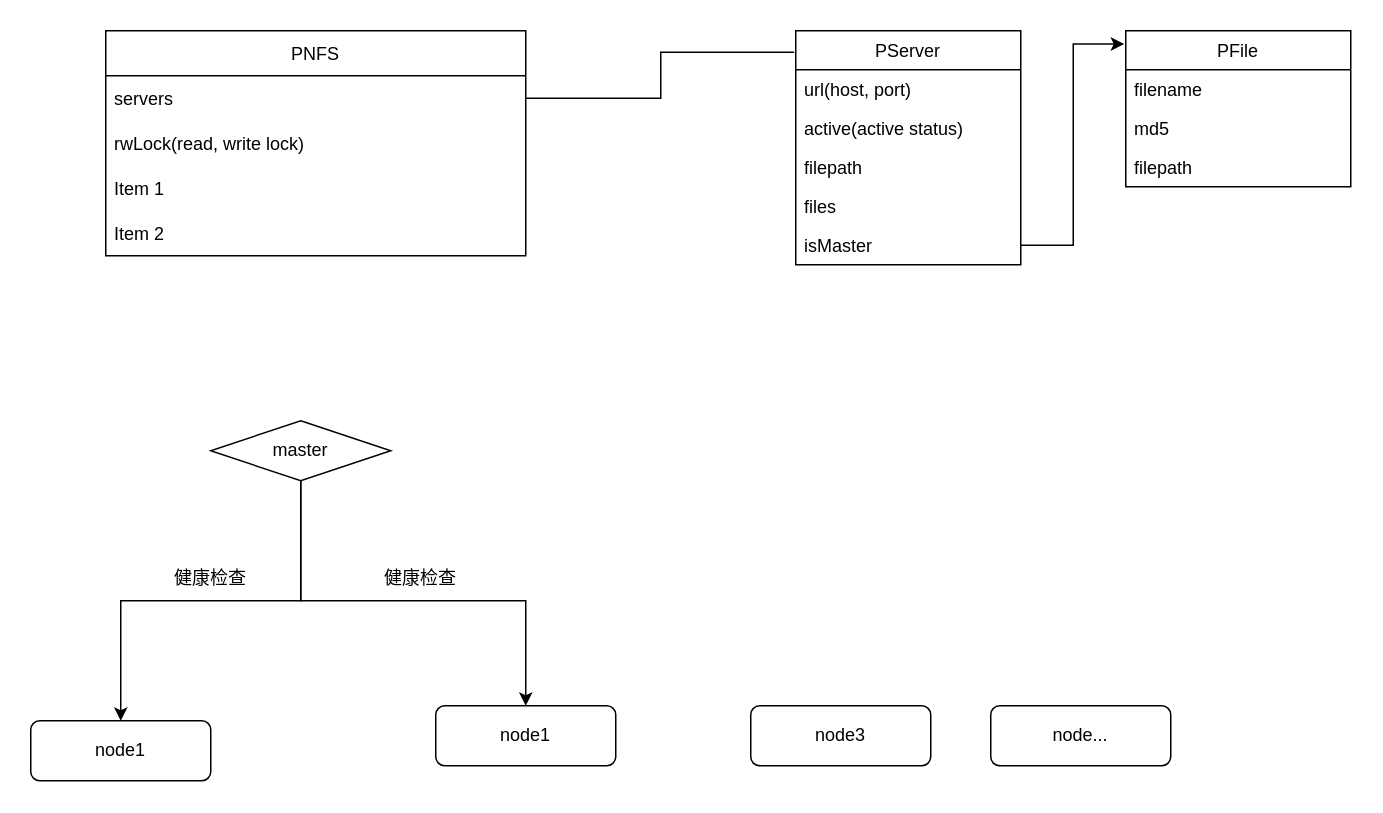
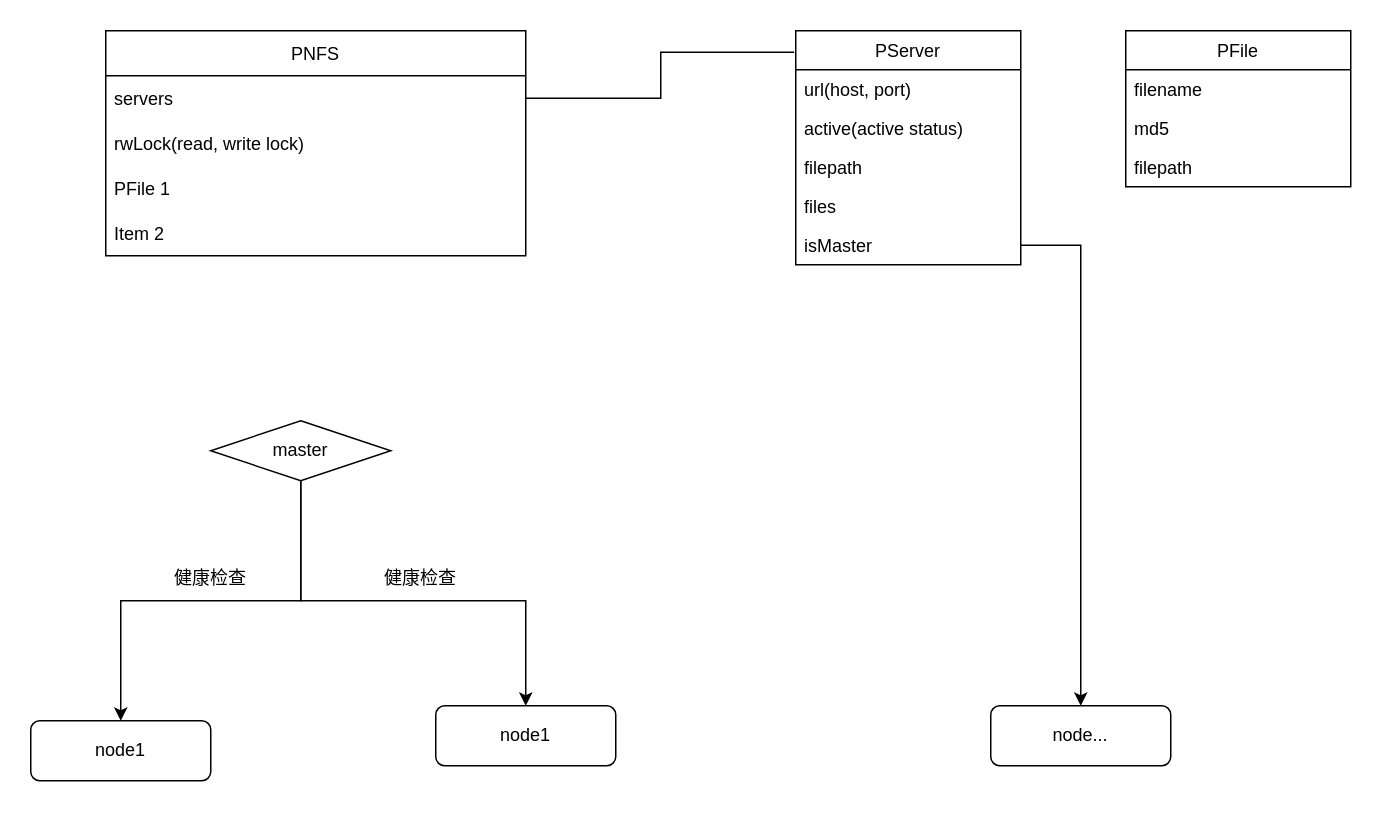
(1073, 126) -> (1081, 465)
(142, 189) -> (142, 189)
(841, 736) -> none
